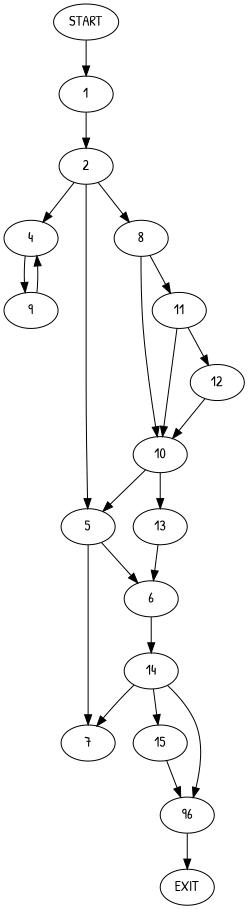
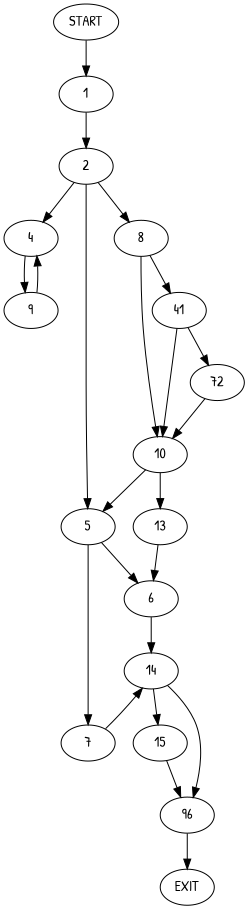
(179, 310) -> (179, 310)
(217, 383) -> (217, 383)
(118, 701) -> (121, 713)
